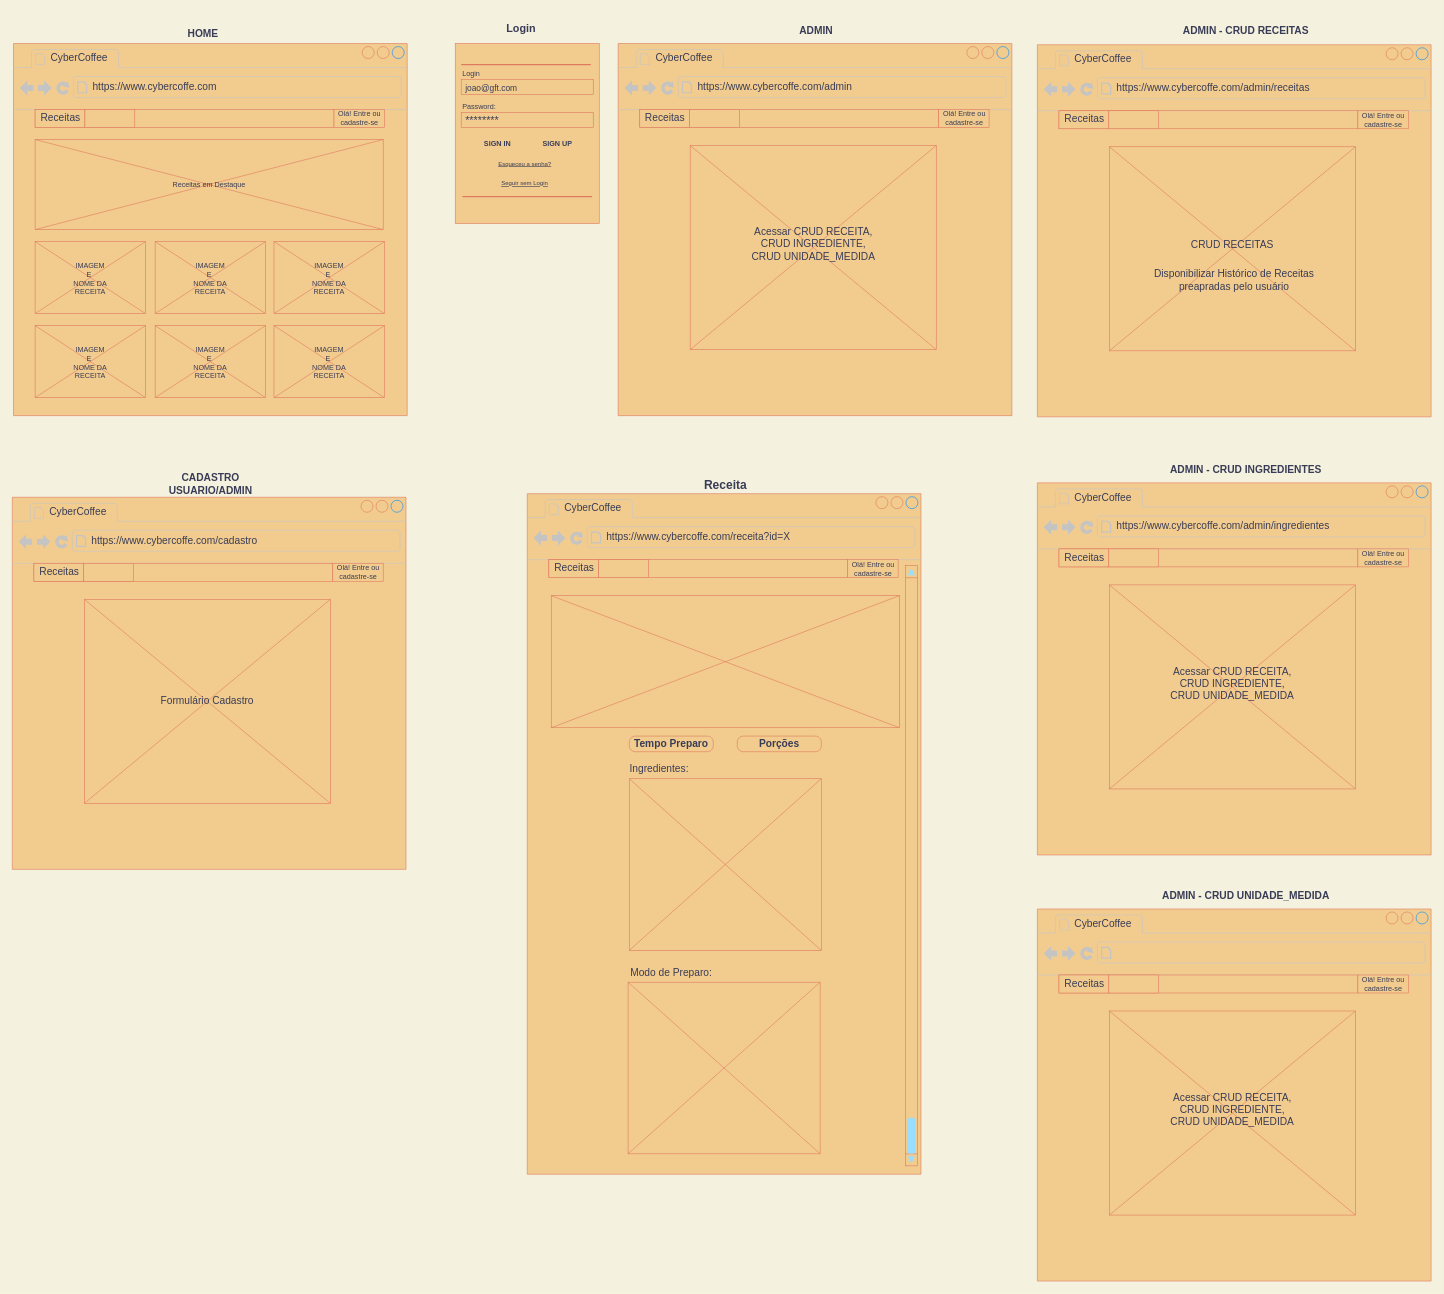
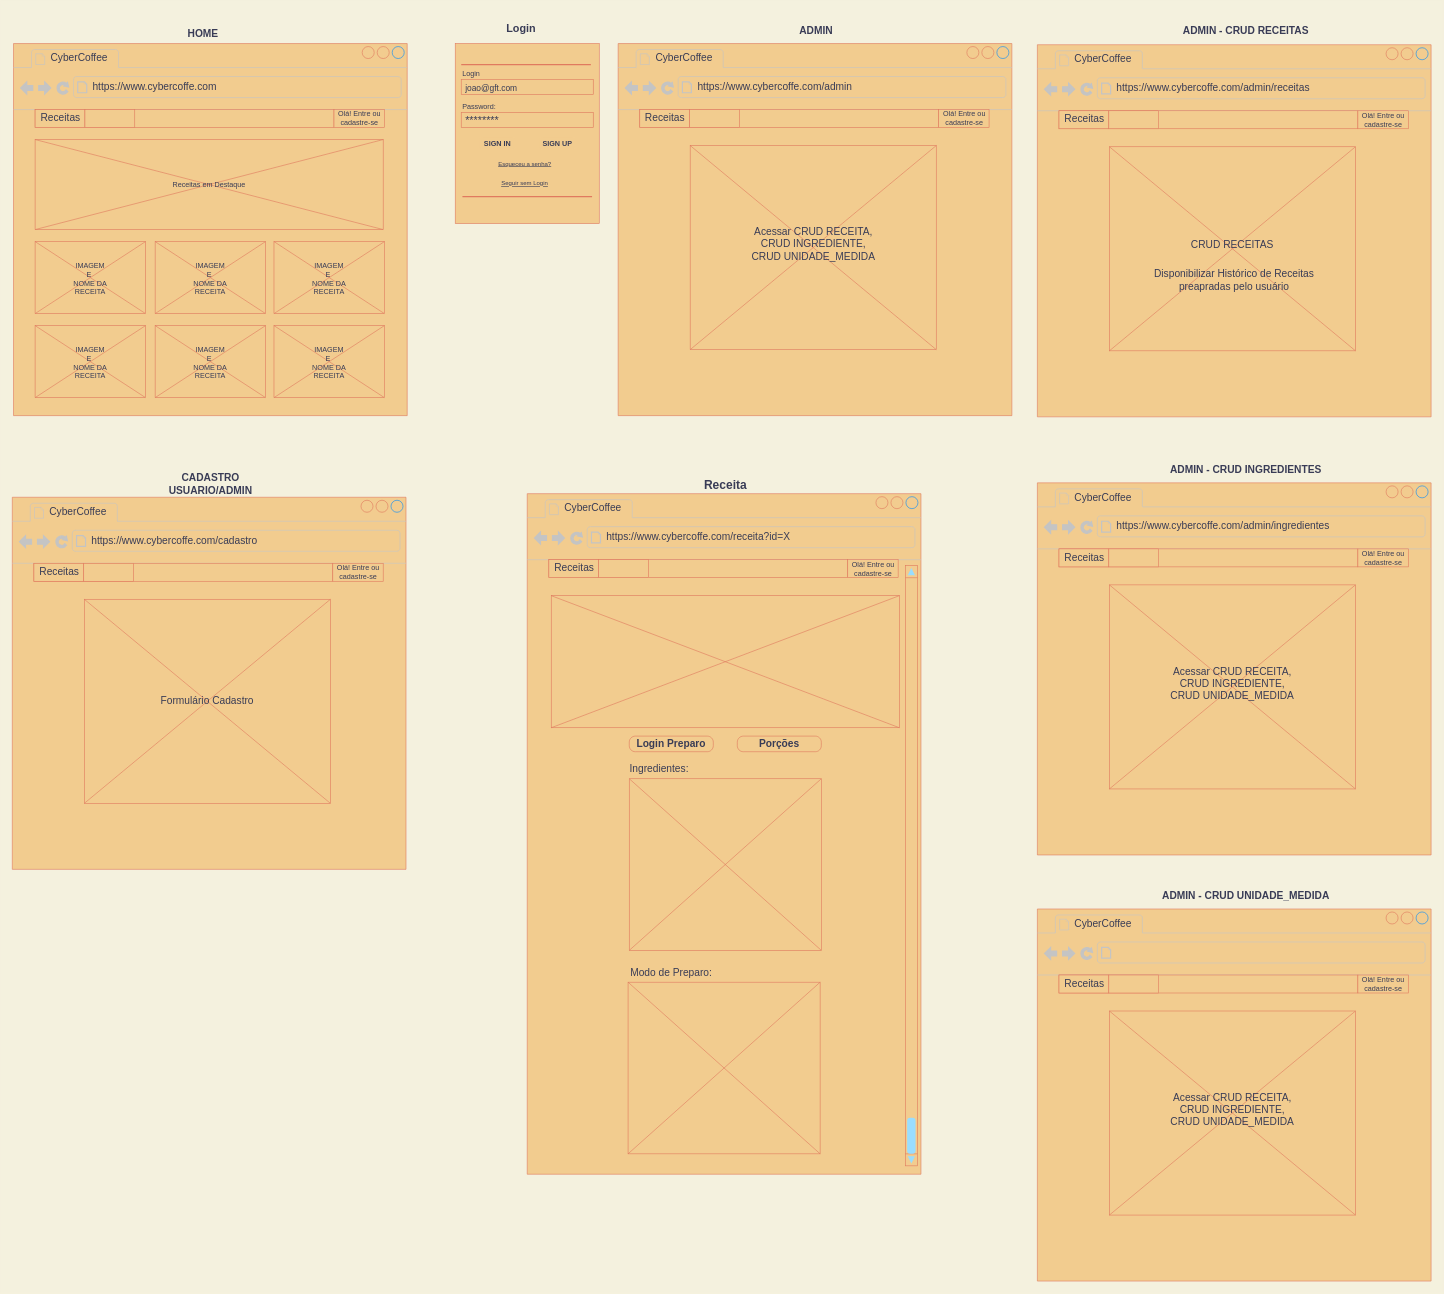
(671, 744) -> (671, 744)
